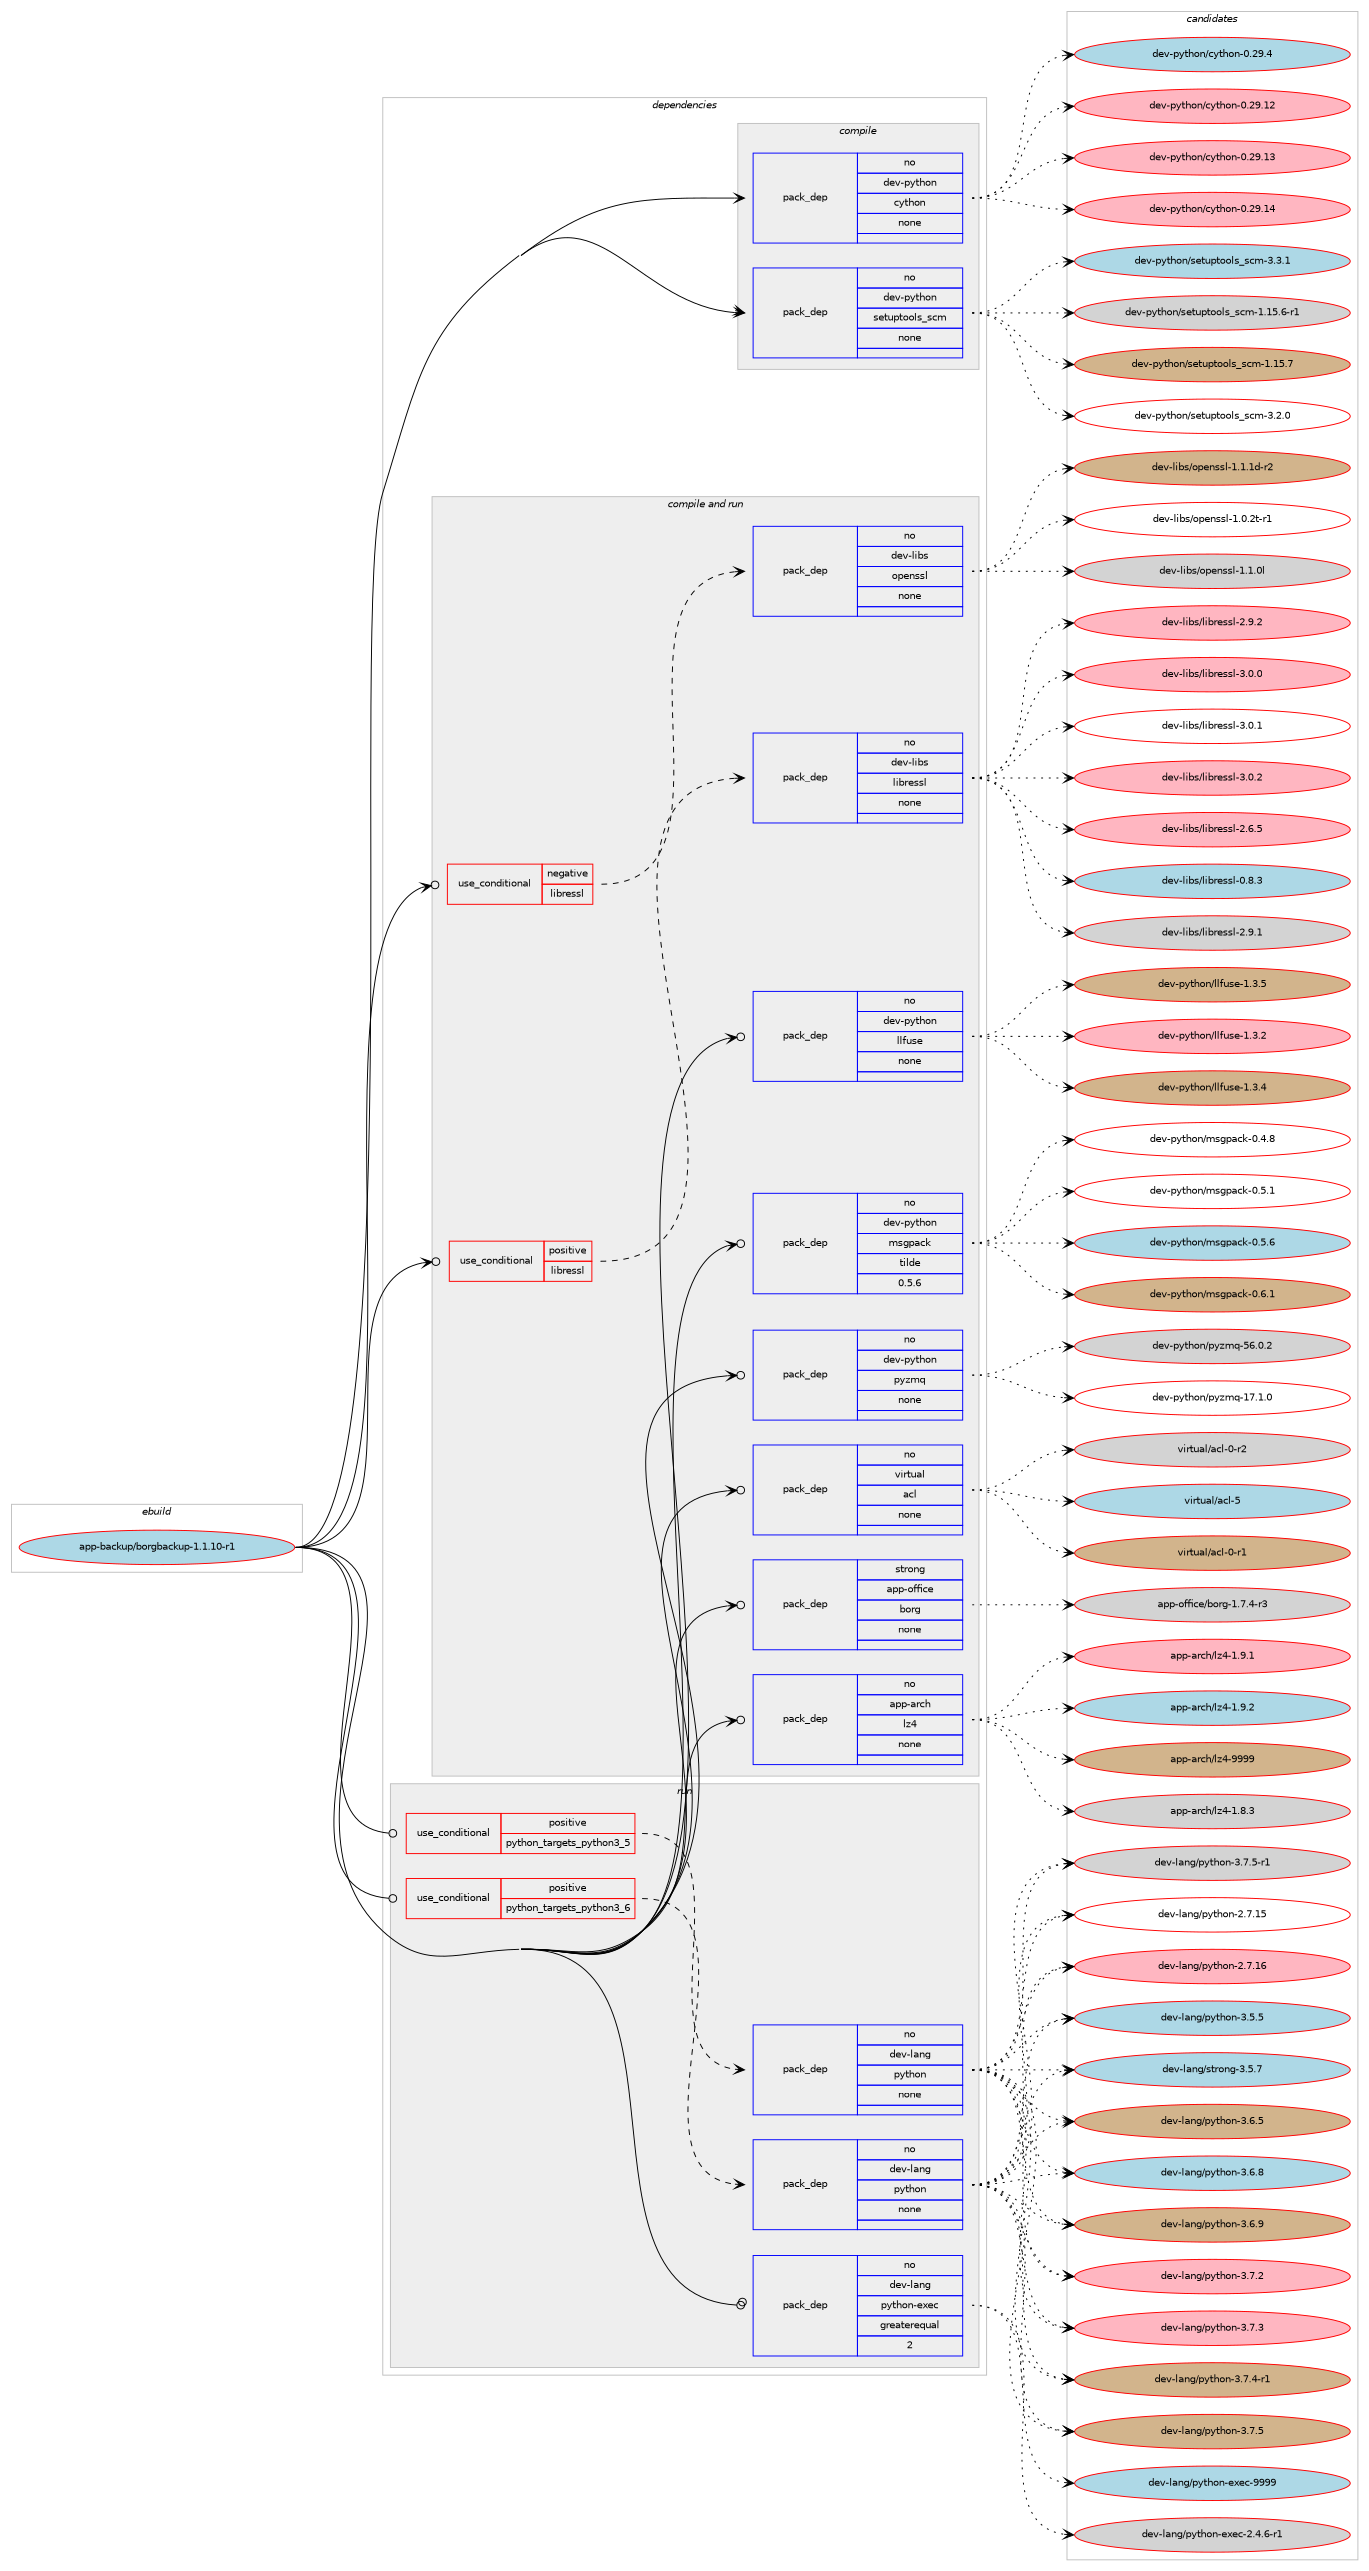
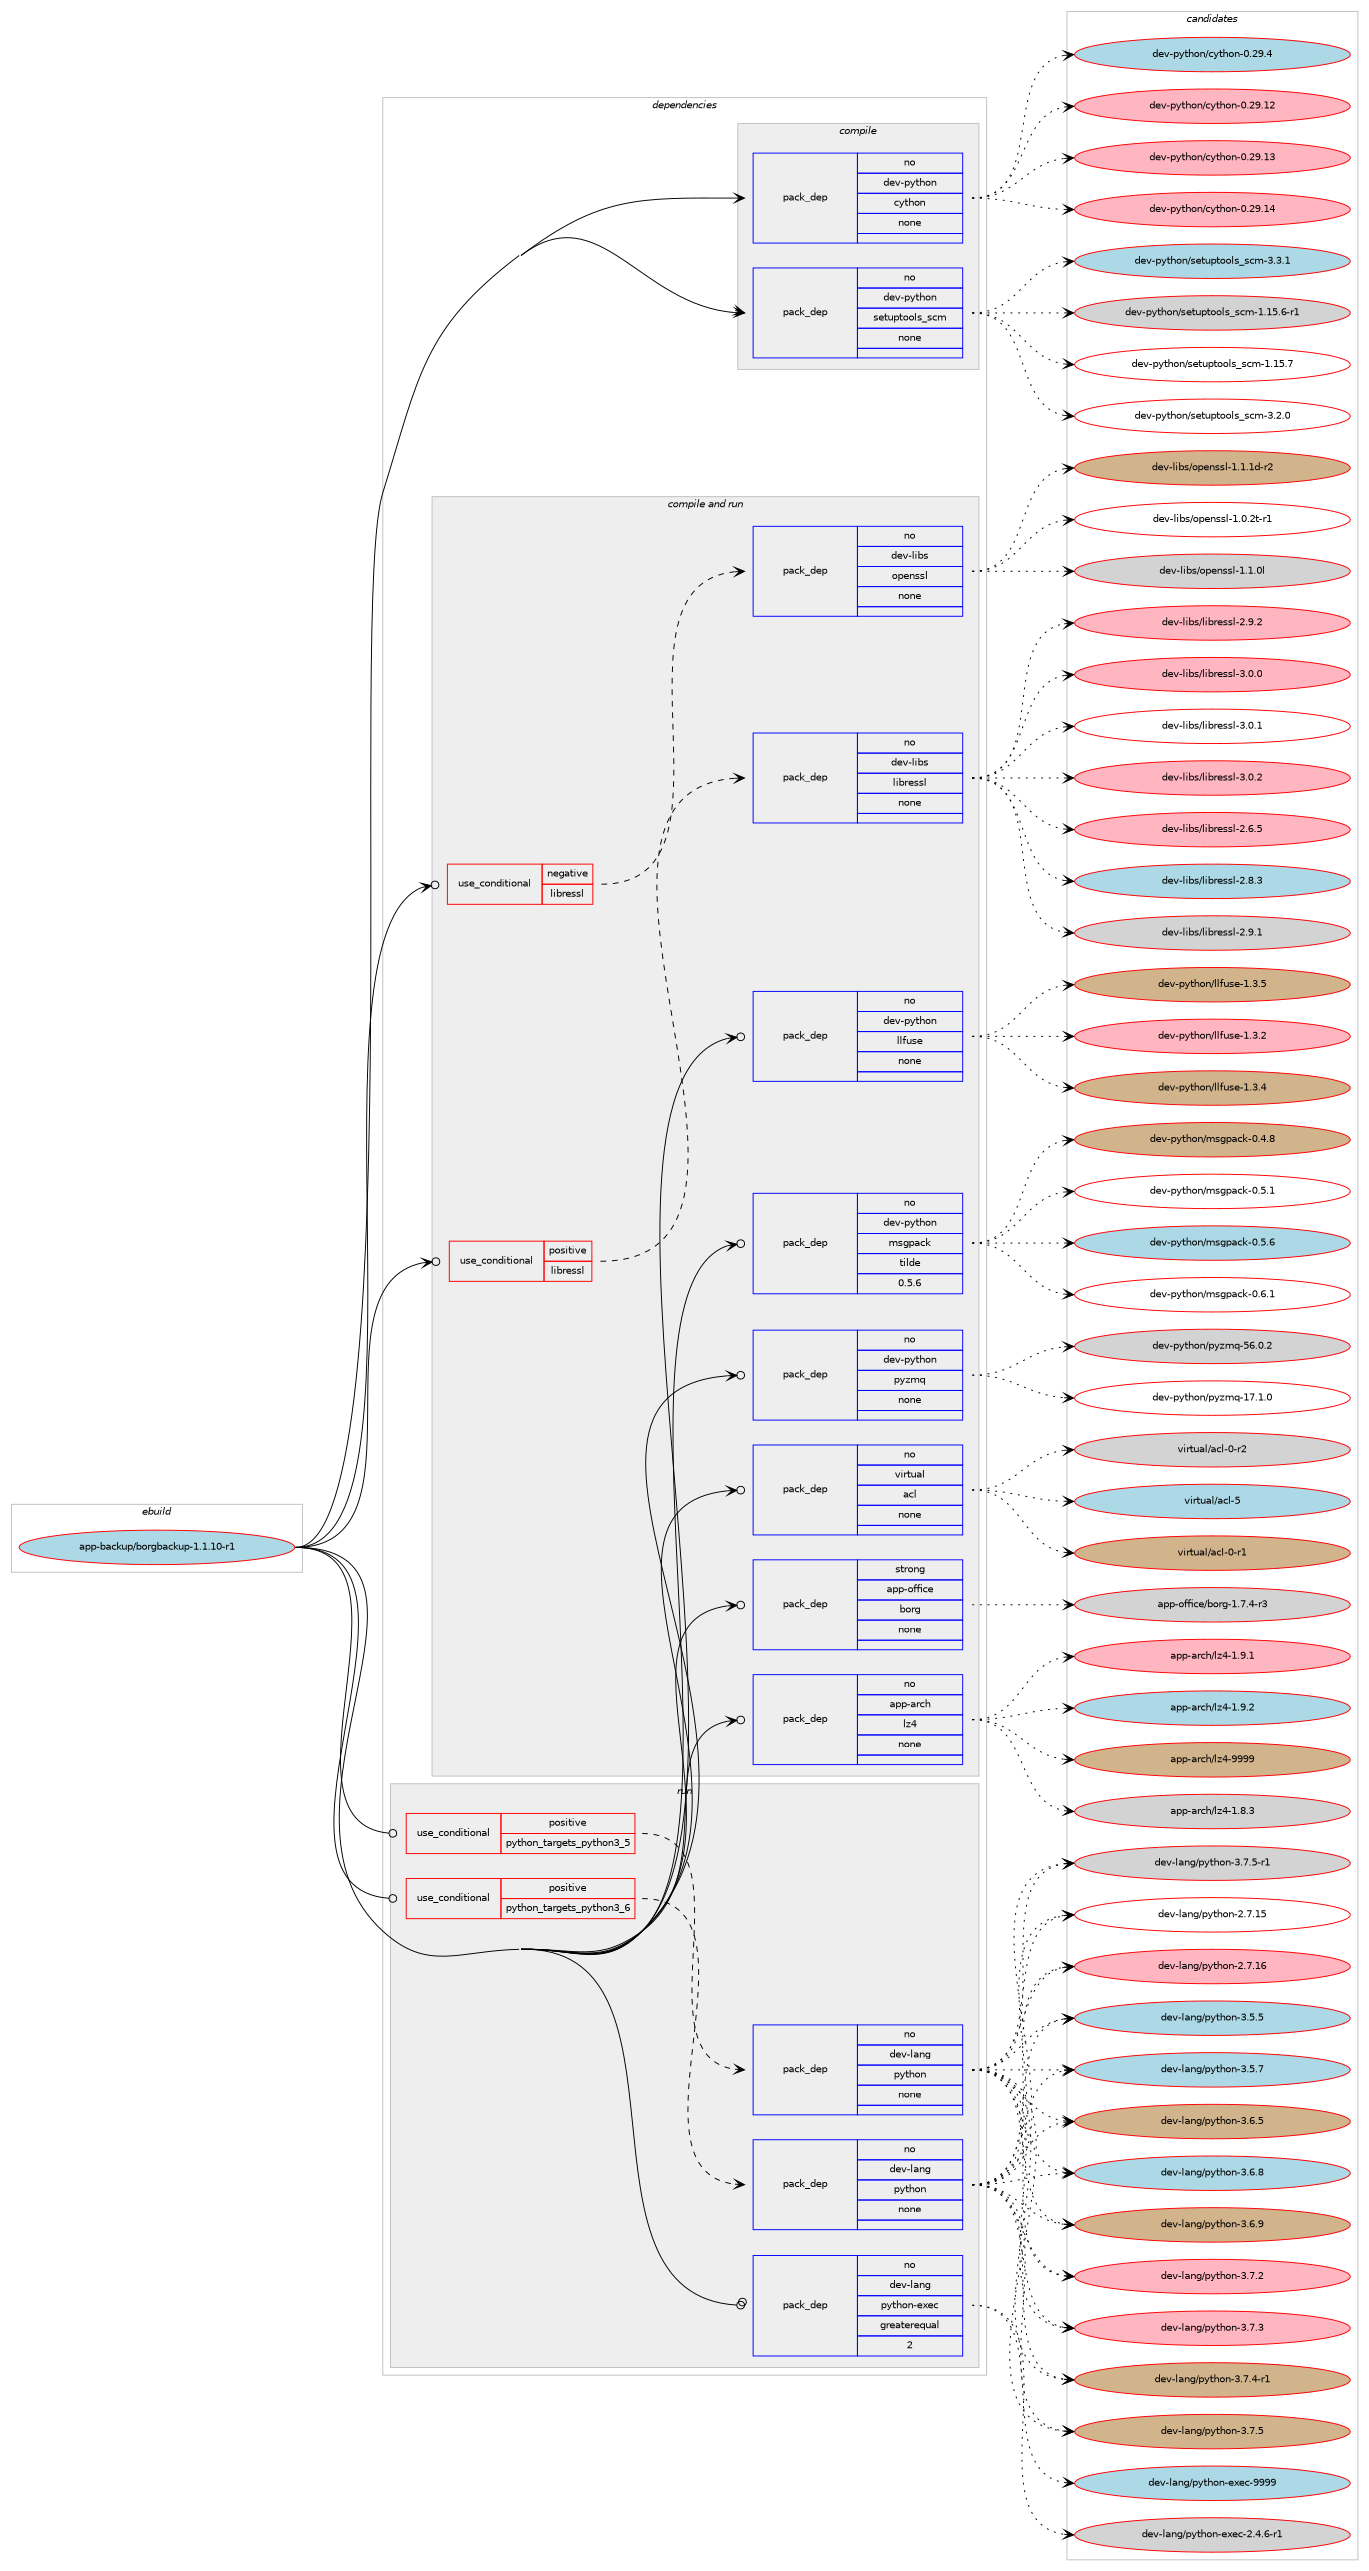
(1212, 365) -> (1212, 365)
(1212, 881) -> (1212, 881)
(1212, 1140) -> (1212, 1140)
(1212, 1295) -> (1212, 1295)
(1212, 2070) -> (1212, 2070)
